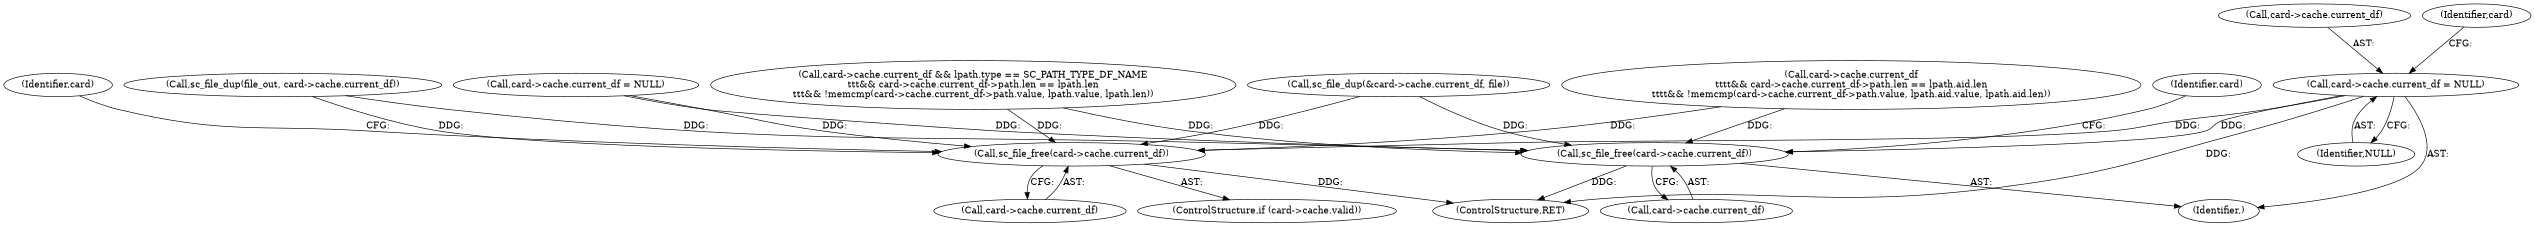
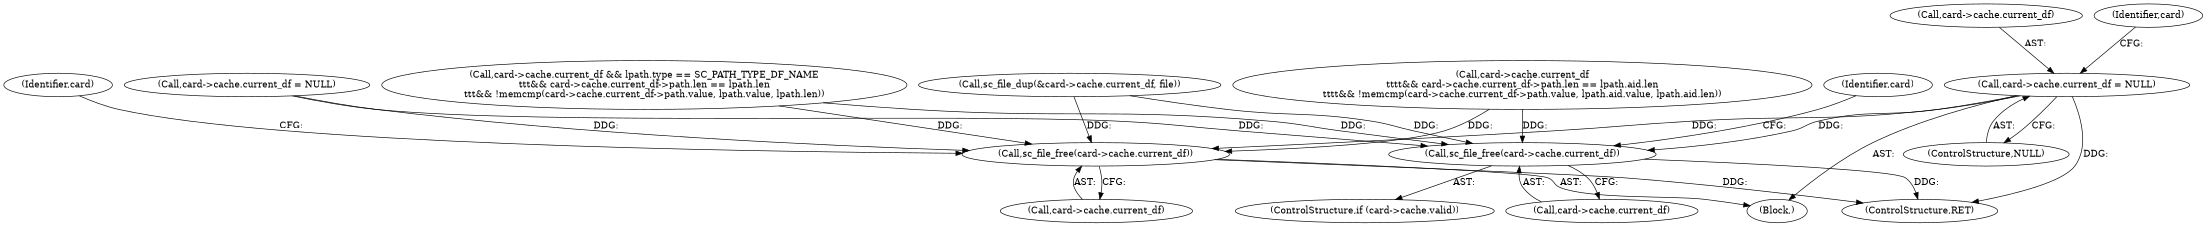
(283, 85) -> none
(2356, 154) -> (1986, 154)
(2219, 211) -> (1777, 211)
